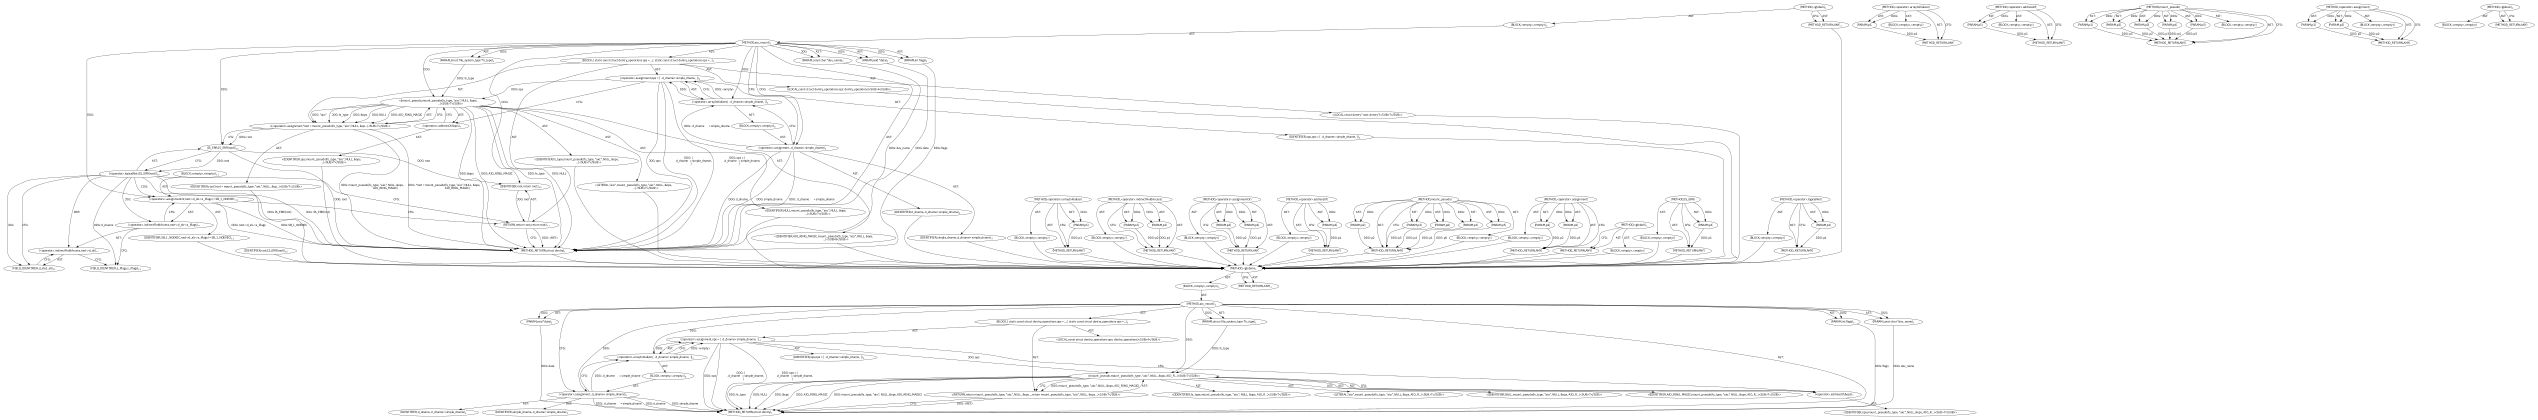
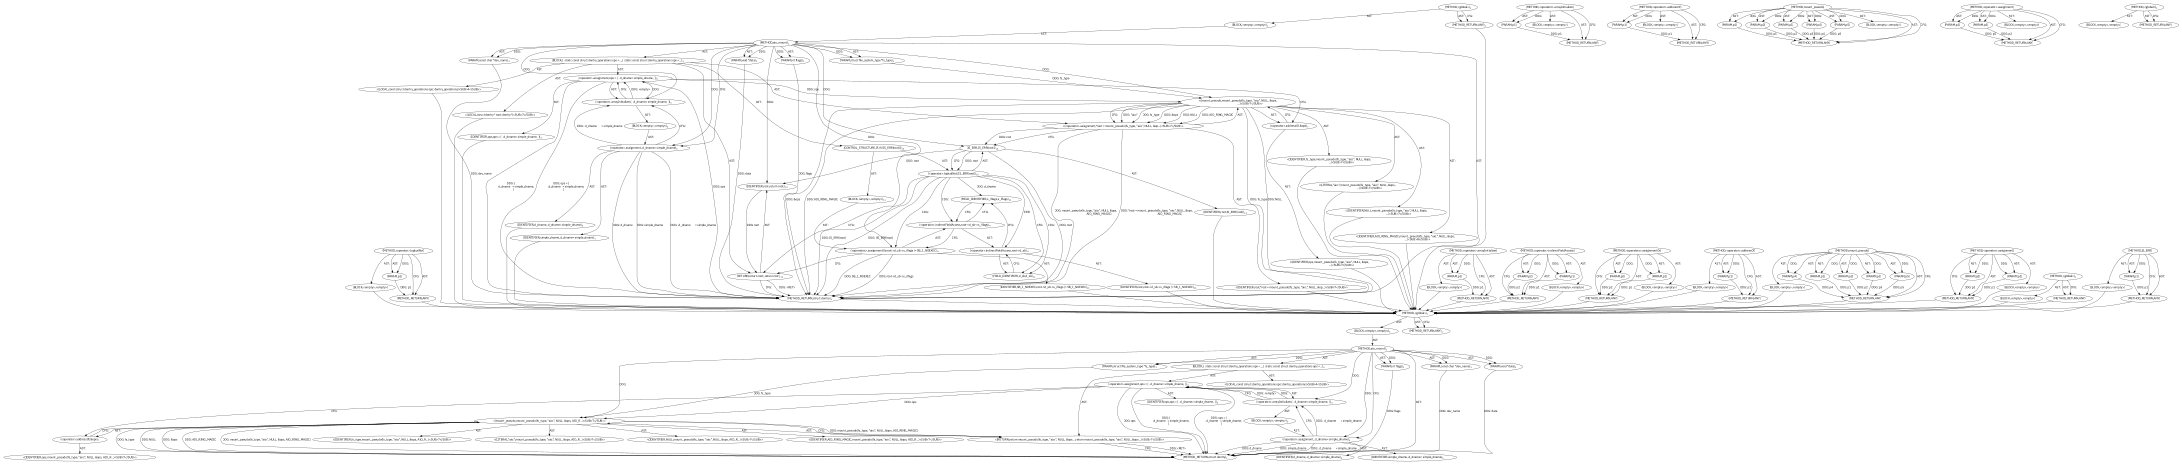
none -> (874, 148)
none -> (1112, 171)
none -> (962, 209)
none -> (1158, 288)
